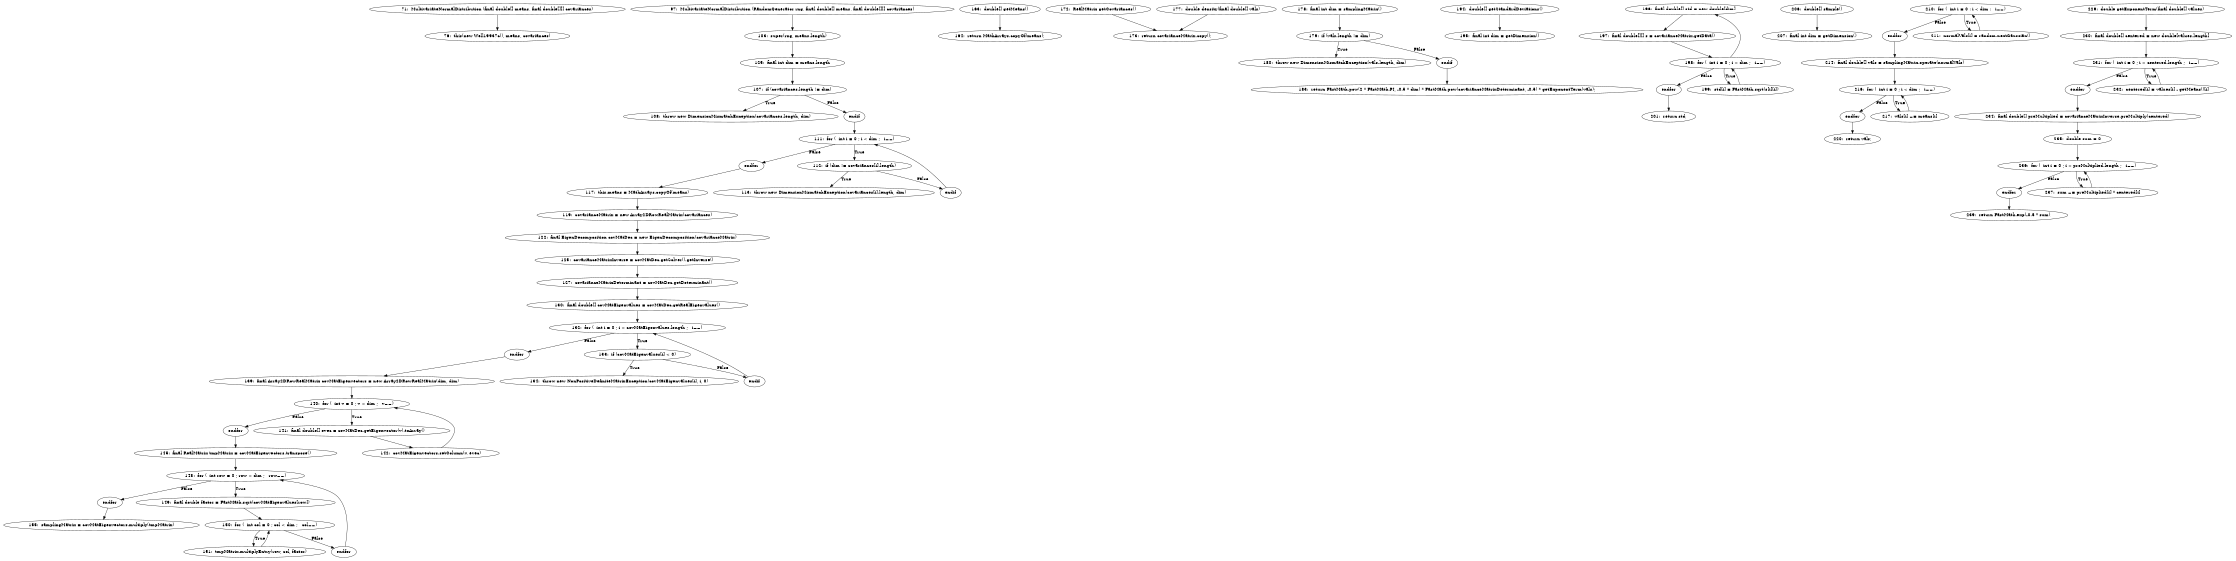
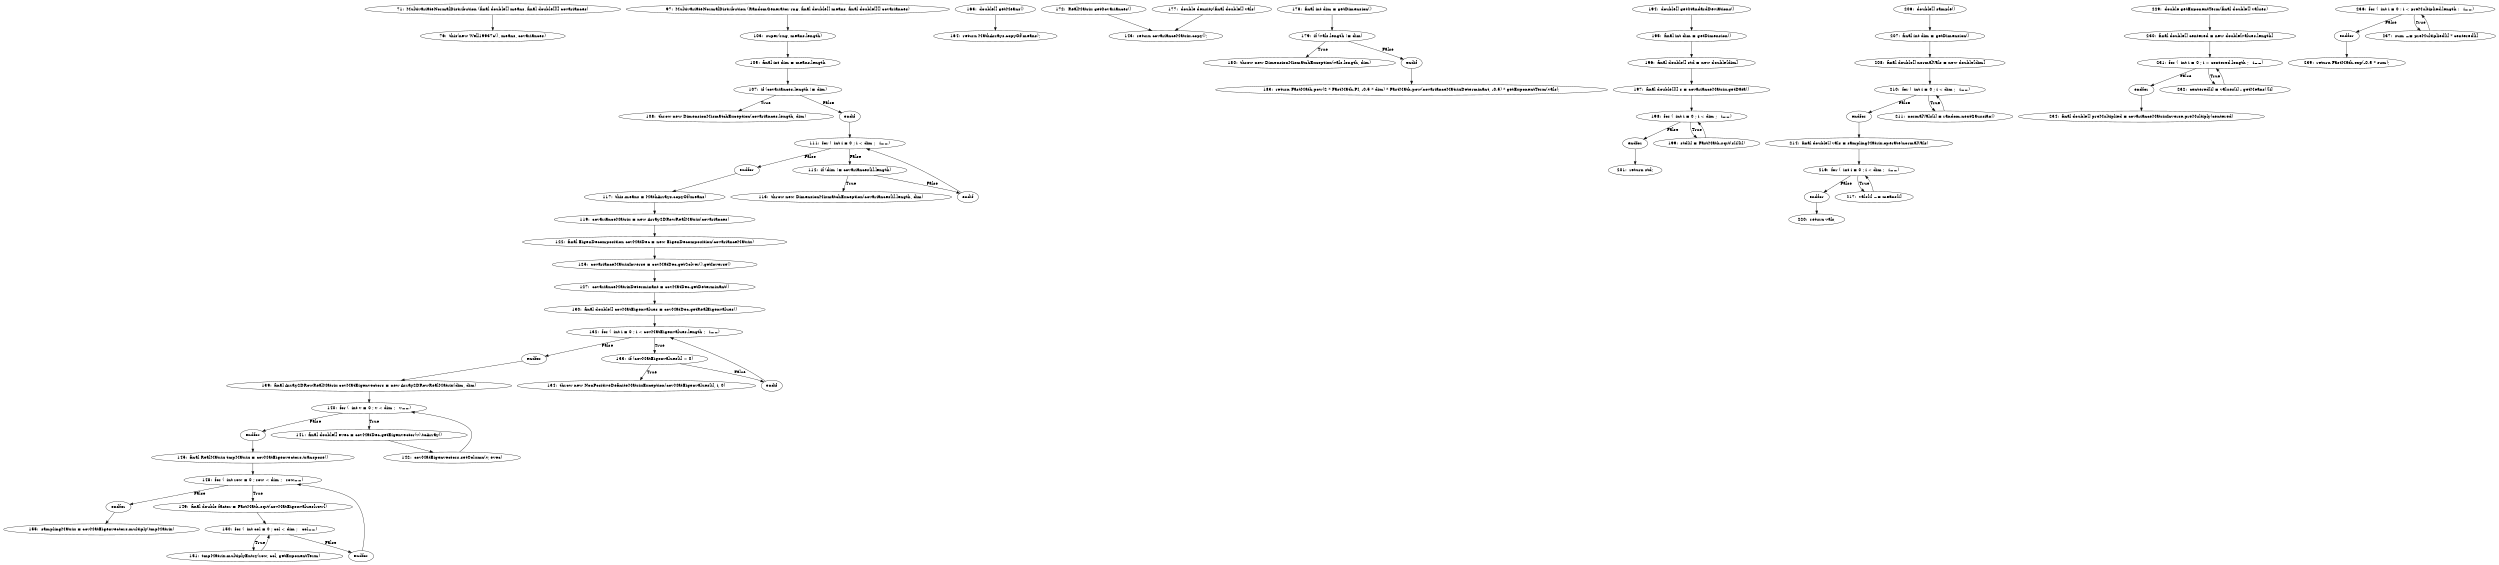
(1340, 9) -> (1332, 9)
(1739, 32) -> (1692, 48)
(1170, 36) -> (1166, 36)
(792, 63) -> (788, 63)
none -> (1930, 63)
(2078, 139) -> none
(860, 152) -> (856, 157)
(255, 552) -> (255, 556)
